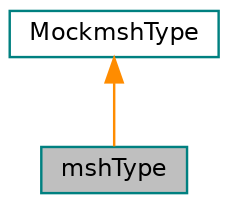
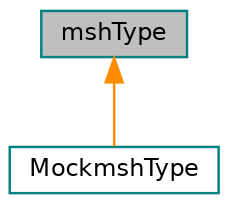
(114, 115) -> (114, 115)
